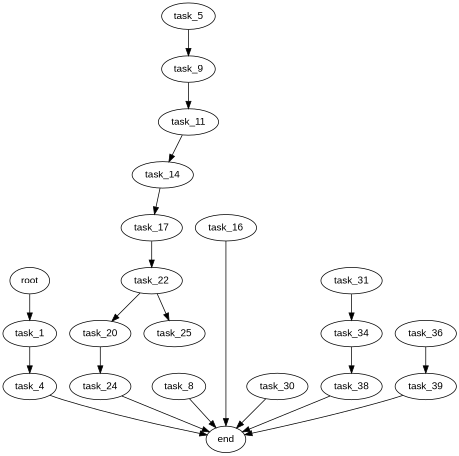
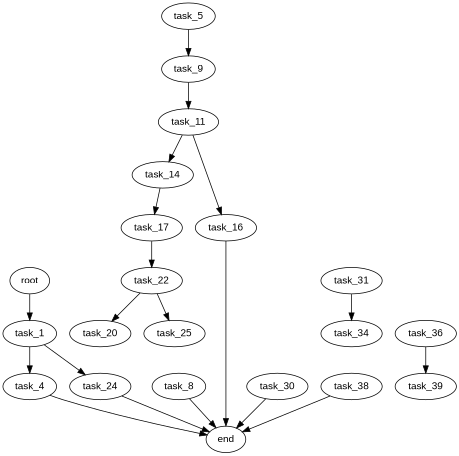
none -> (206, 171)
(100, 356) -> (62, 358)
(352, 356) -> none
(328, 416) -> none
